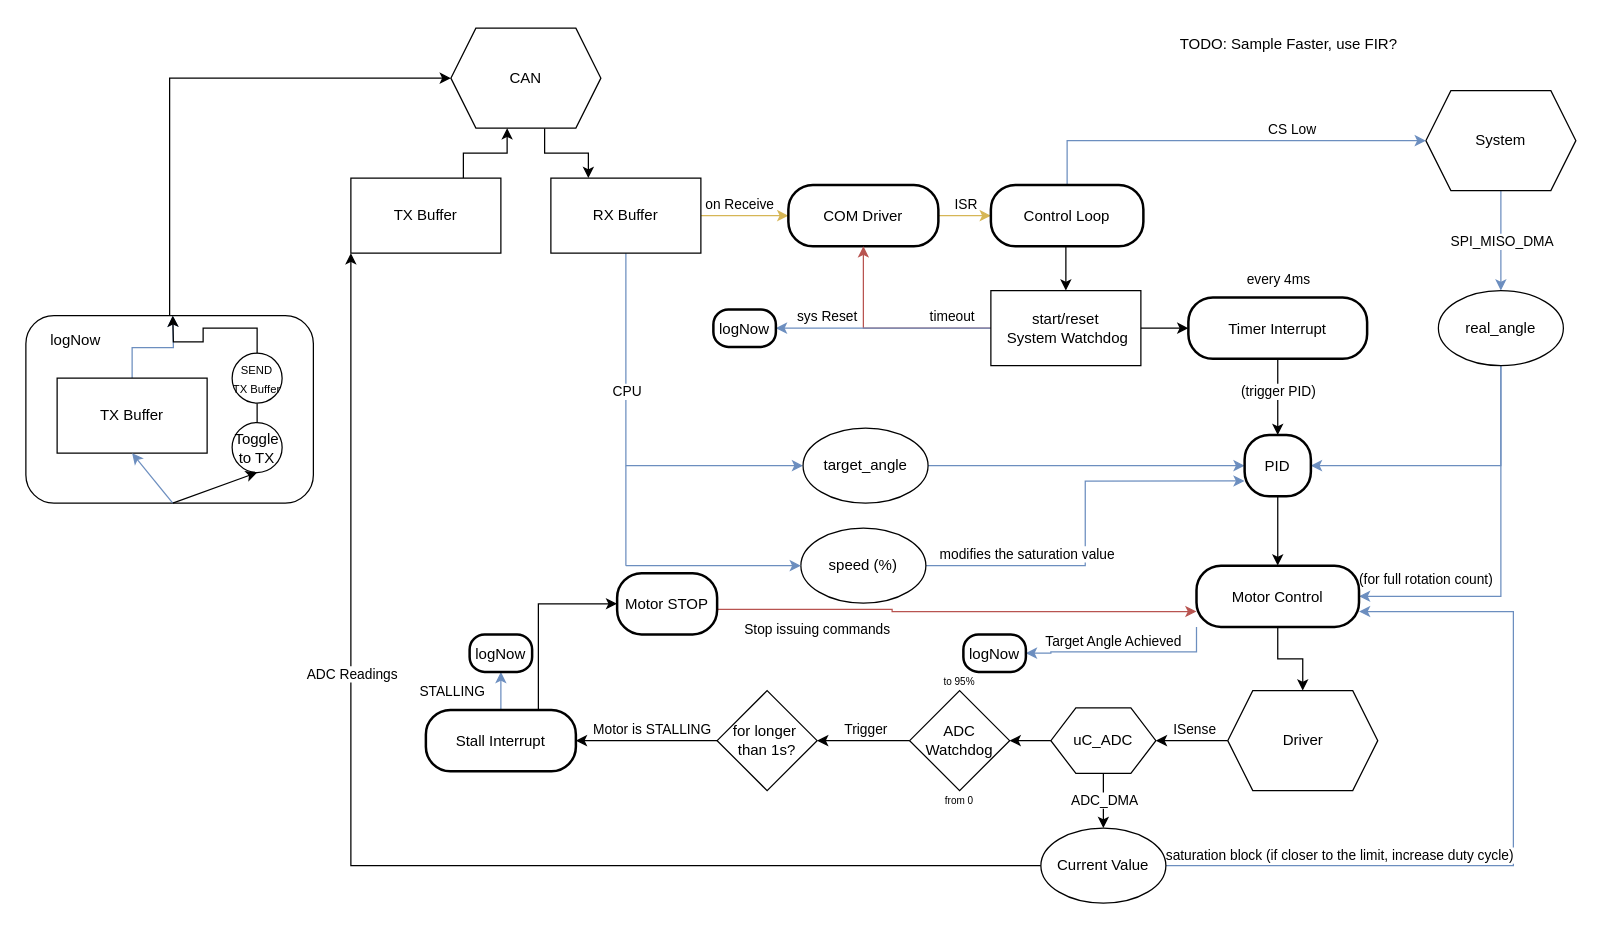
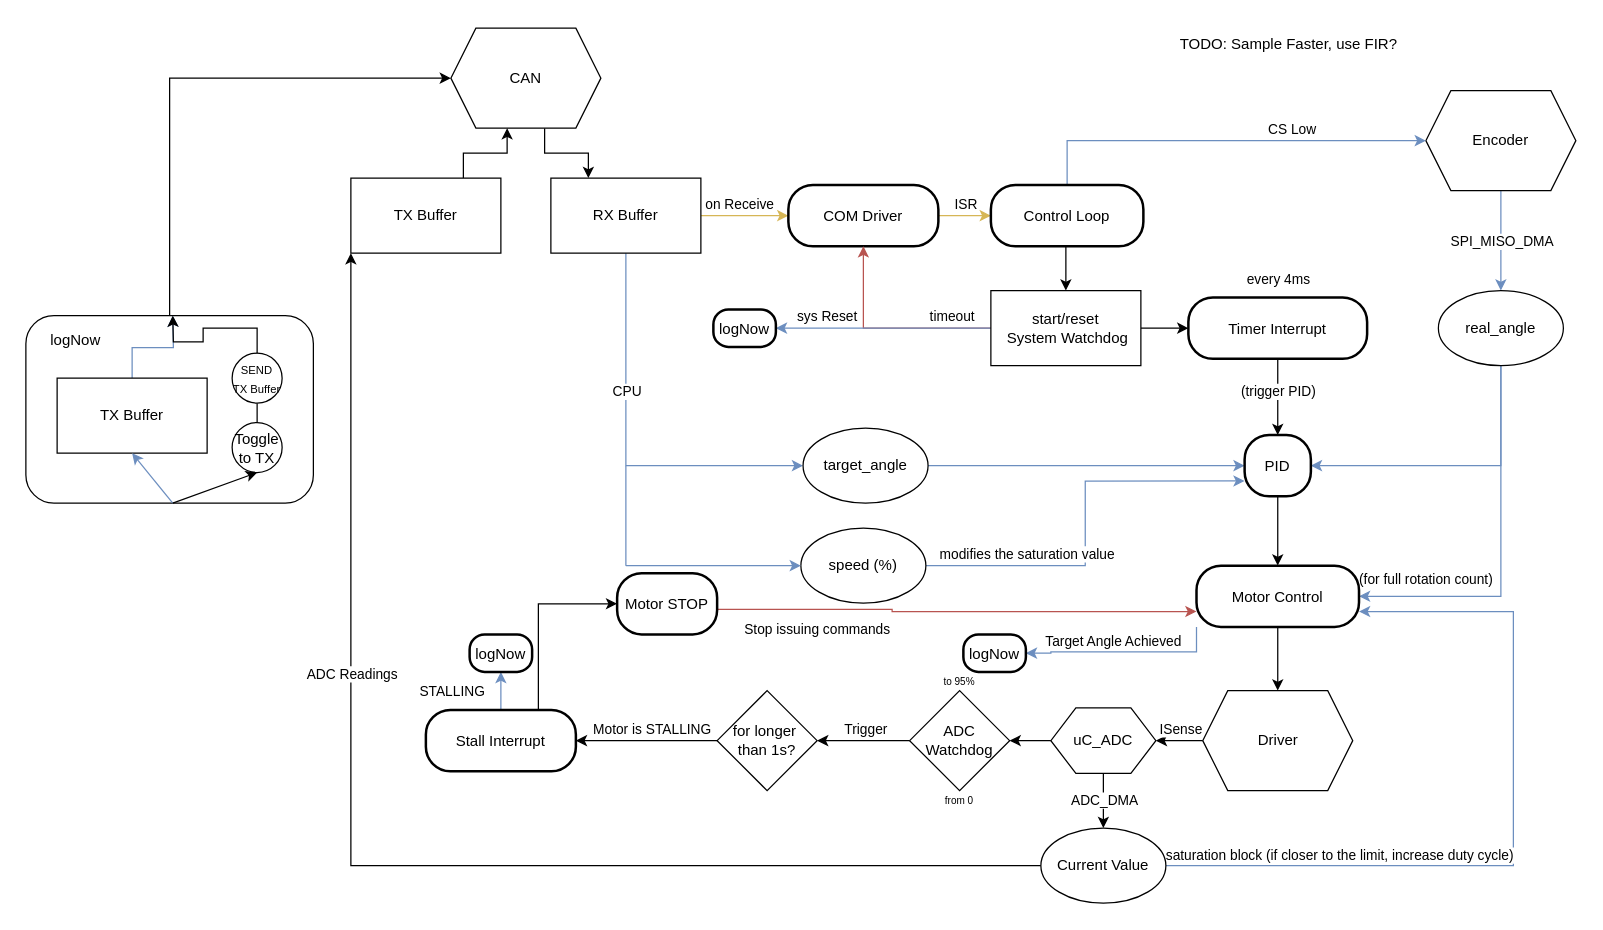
(1501, 141) -> (1501, 141)
(1303, 741) -> (1278, 741)
